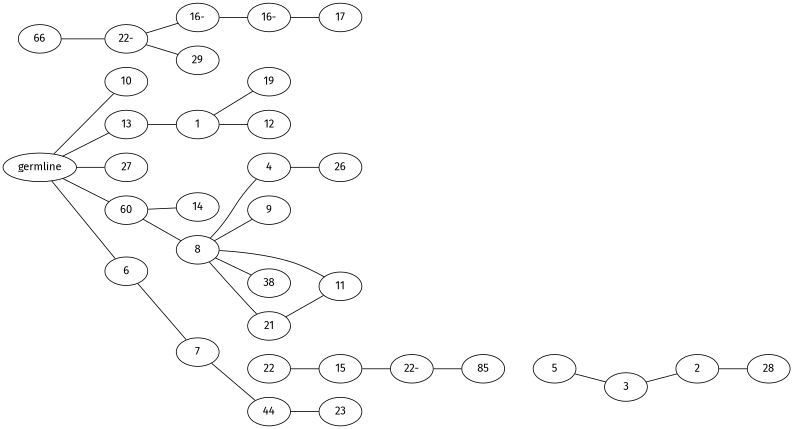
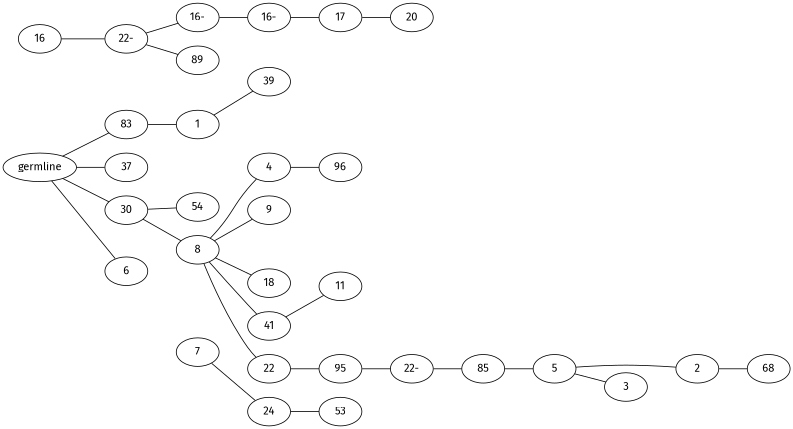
none -> (412, 17)
(40, 39) -> (40, 39)
(198, 60) -> (198, 60)
(126, 82) -> none
(269, 82) -> (269, 82)
(126, 125) -> (126, 125)
(269, 125) -> none
(126, 167) -> (126, 167)
(340, 167) -> (340, 167)
(198, 207) -> (198, 207)
(126, 210) -> (126, 210)
(274, 257) -> (227, 313)
(269, 283) -> (269, 283)
(162, 312) -> none
(269, 326) -> (269, 326)
(340, 369) -> (340, 369)
none -> (519, 369)
(769, 369) -> (769, 369)
(662, 378) -> (626, 365)
(269, 412) -> (269, 412)
(340, 412) -> (340, 412)
